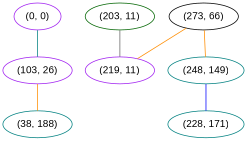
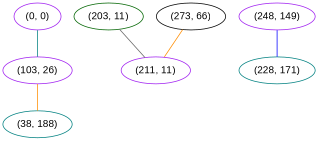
(205, 43) -> none
(120, 70) -> (156, 70)
(206, 70) -> (277, 16)
